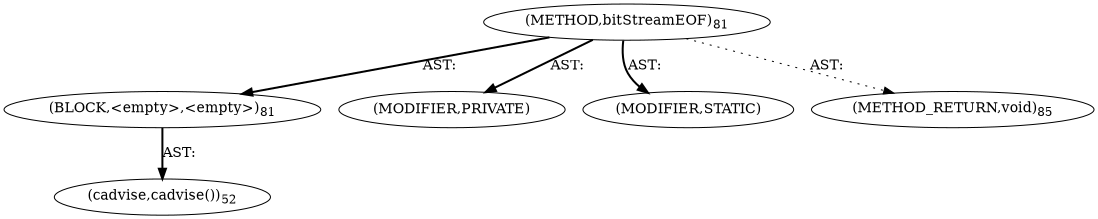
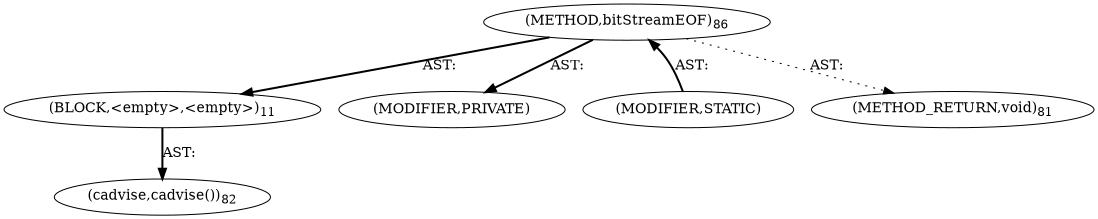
(721, 21) -> (721, 21)
(625, 66) -> (672, 68)
(268, 108) -> (268, 108)
(1045, 108) -> (1045, 108)
(229, 196) -> (229, 196)
